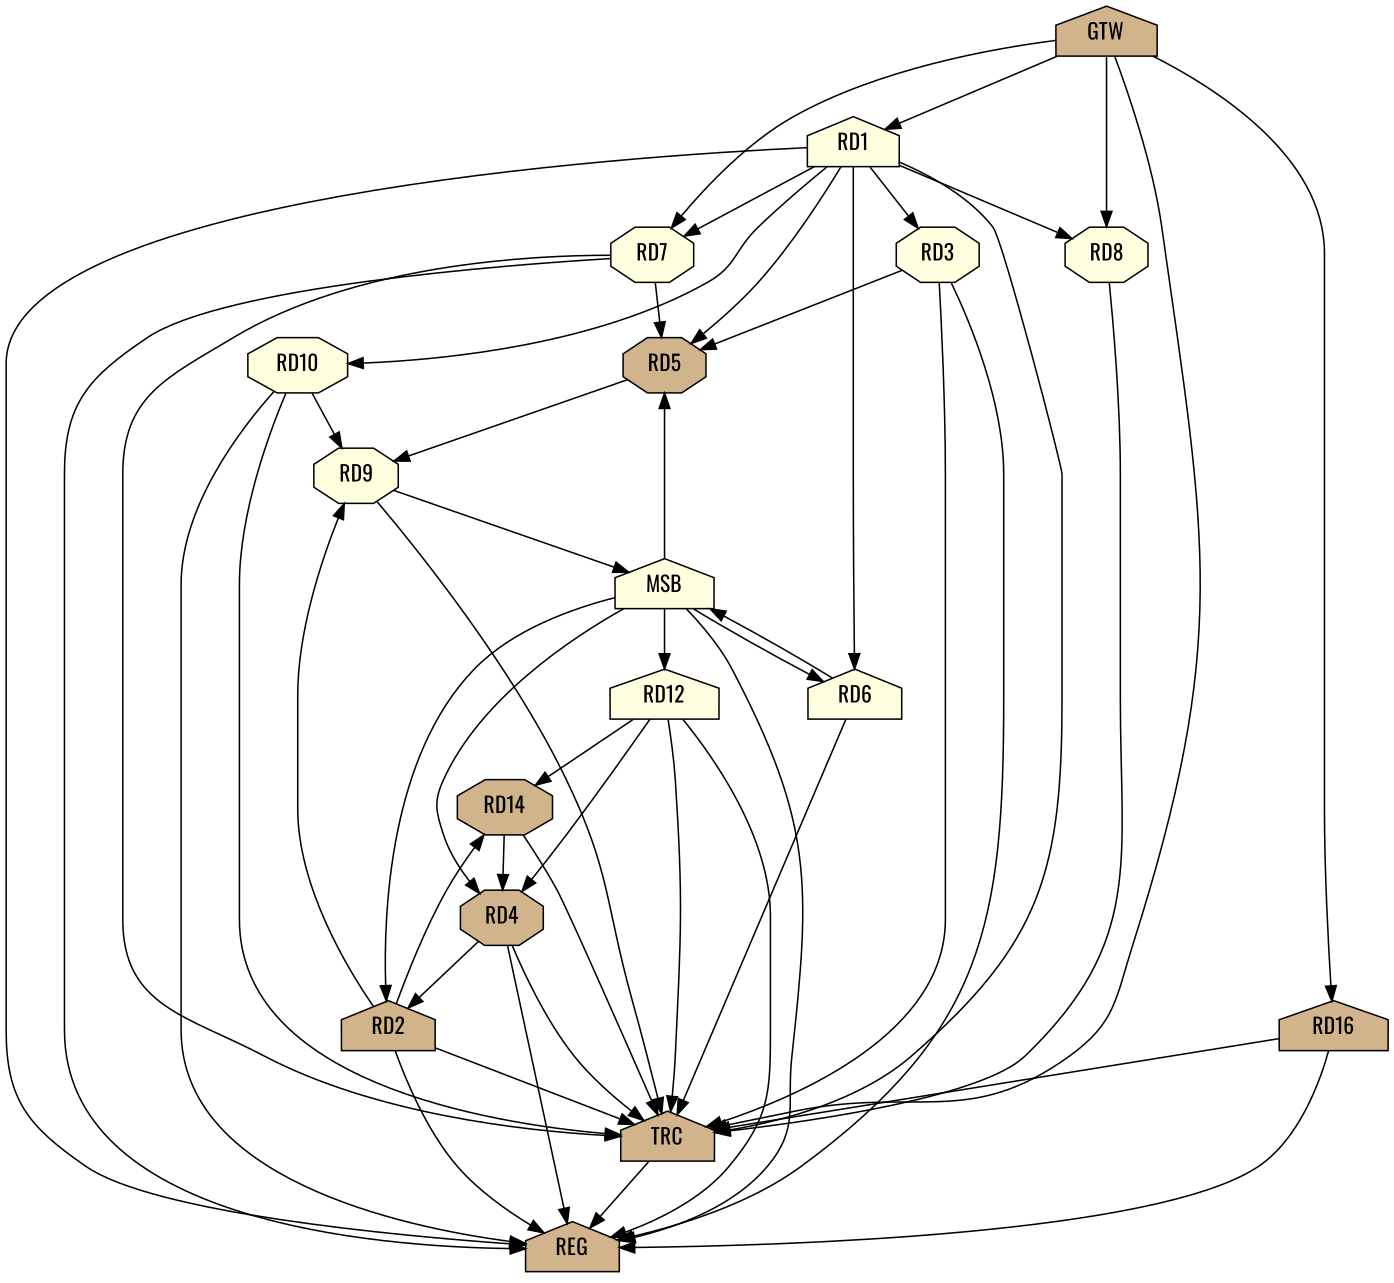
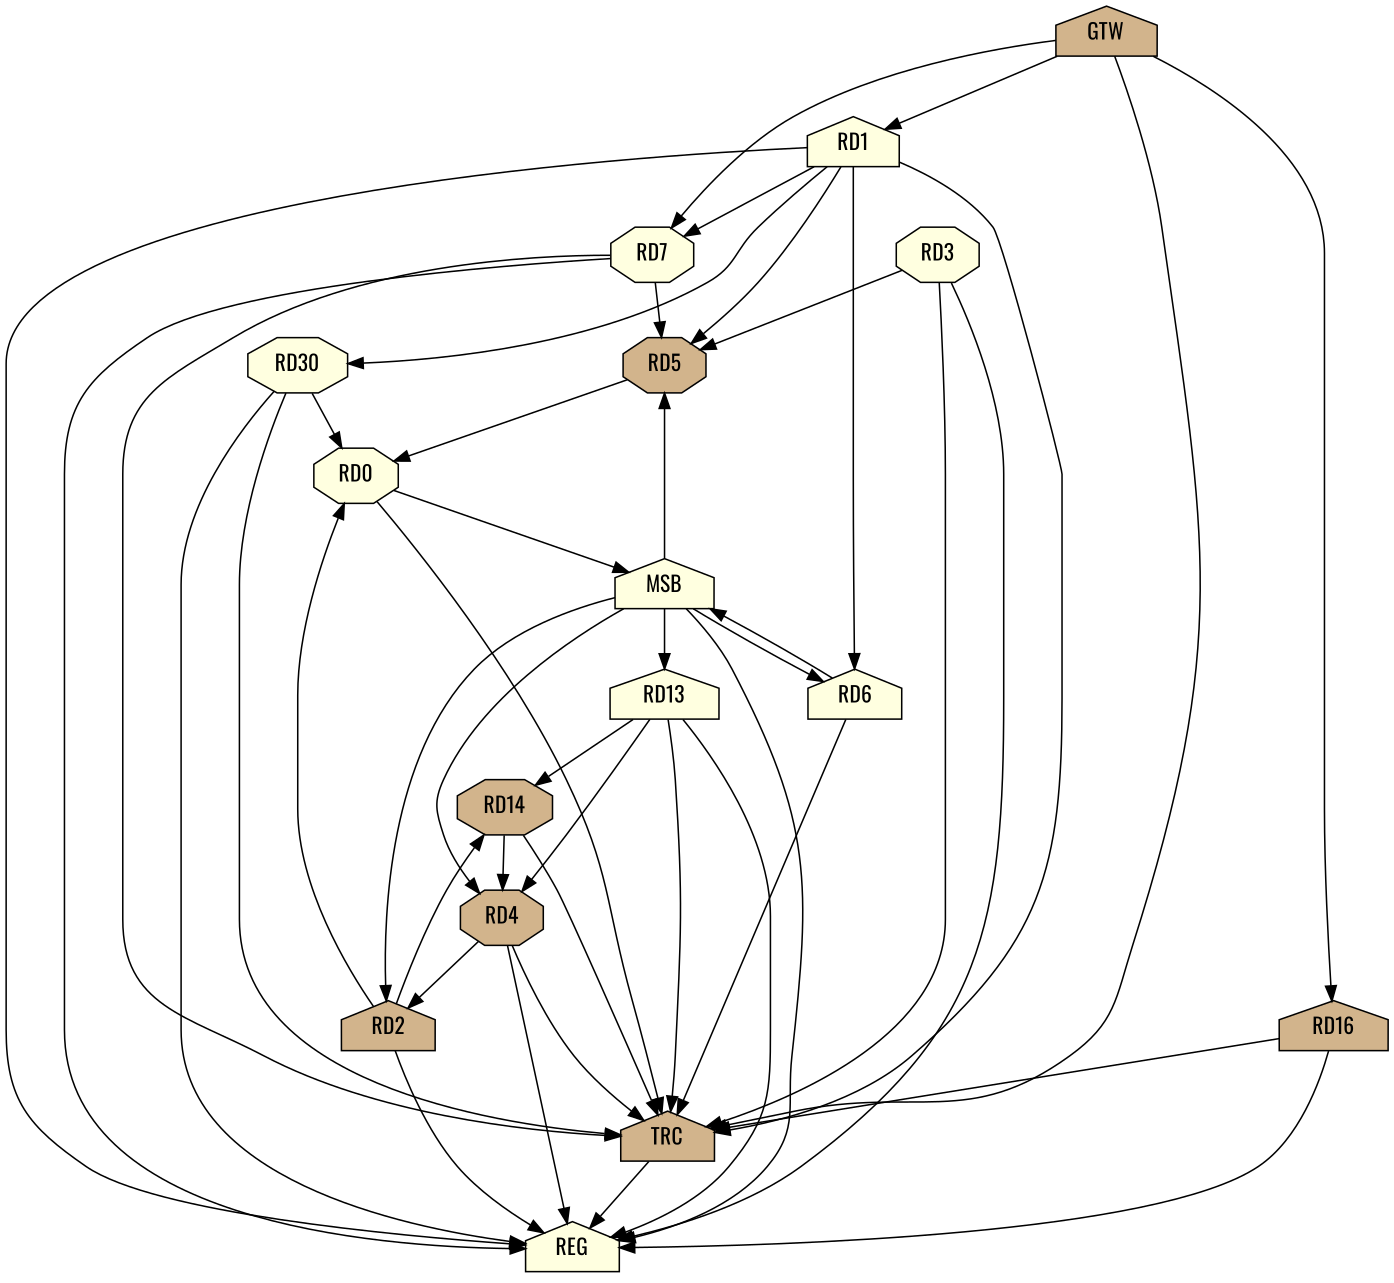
(889, 191) -> none
(1107, 255) -> none
(298, 365) -> (298, 365)
(356, 476) -> (356, 476)
(665, 697) -> (665, 697)
(528, 1083) -> none
(572, 1249) -> (572, 1249)
